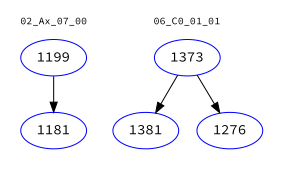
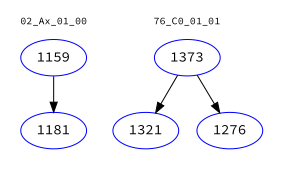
(54, 22) -> (54, 22)
(187, 22) -> (187, 22)
(54, 58) -> (54, 58)
(146, 131) -> (146, 131)
